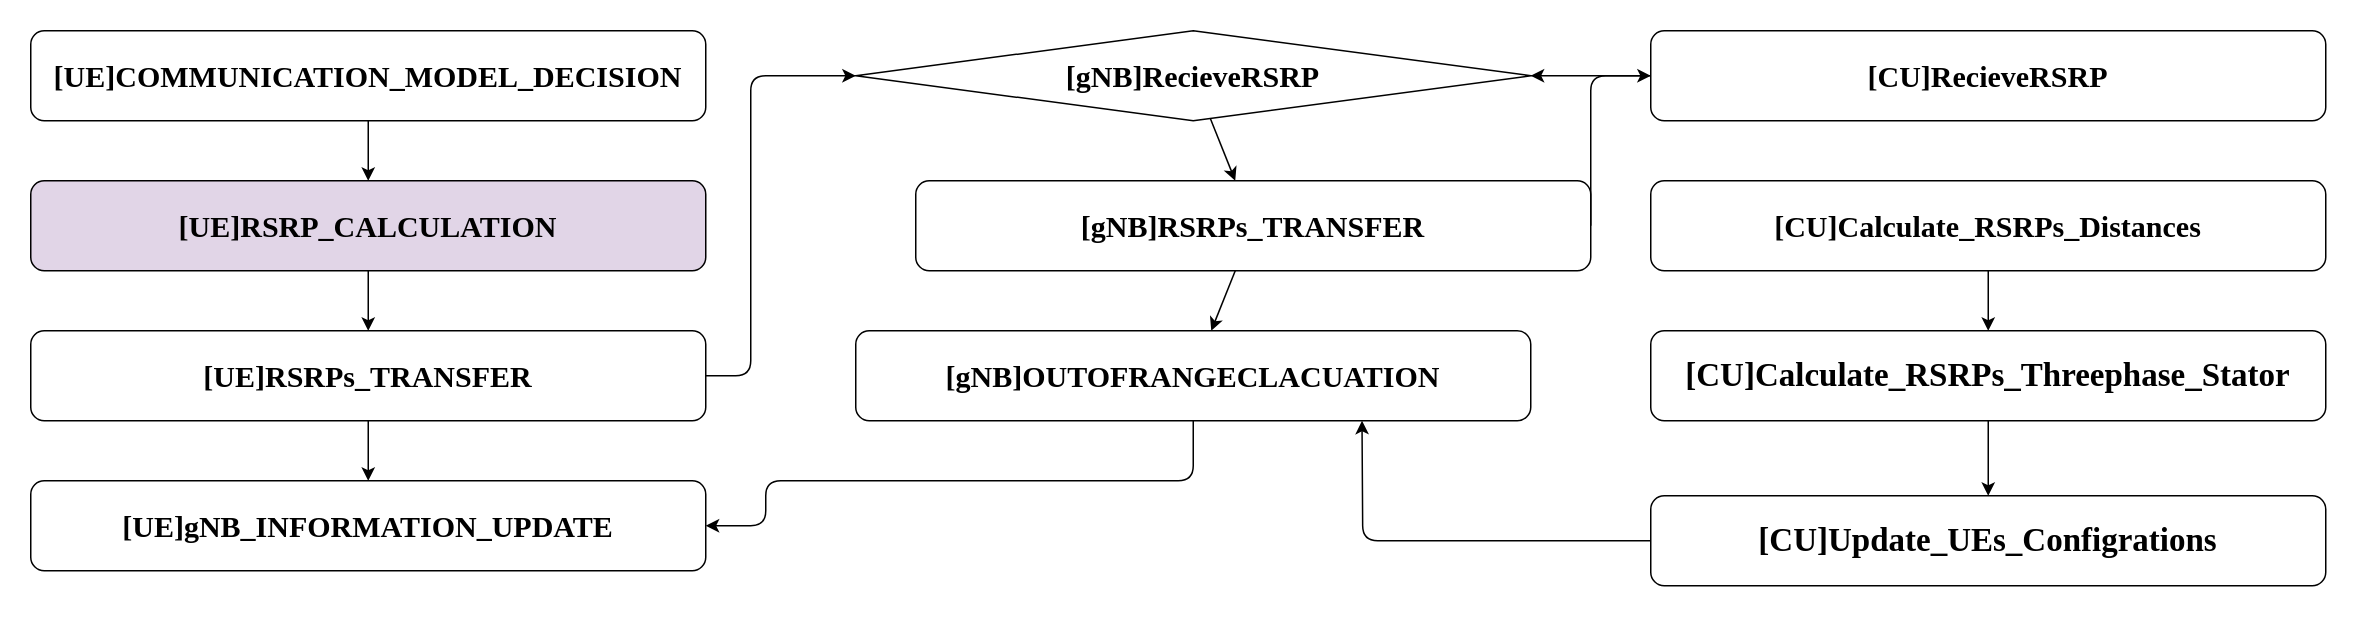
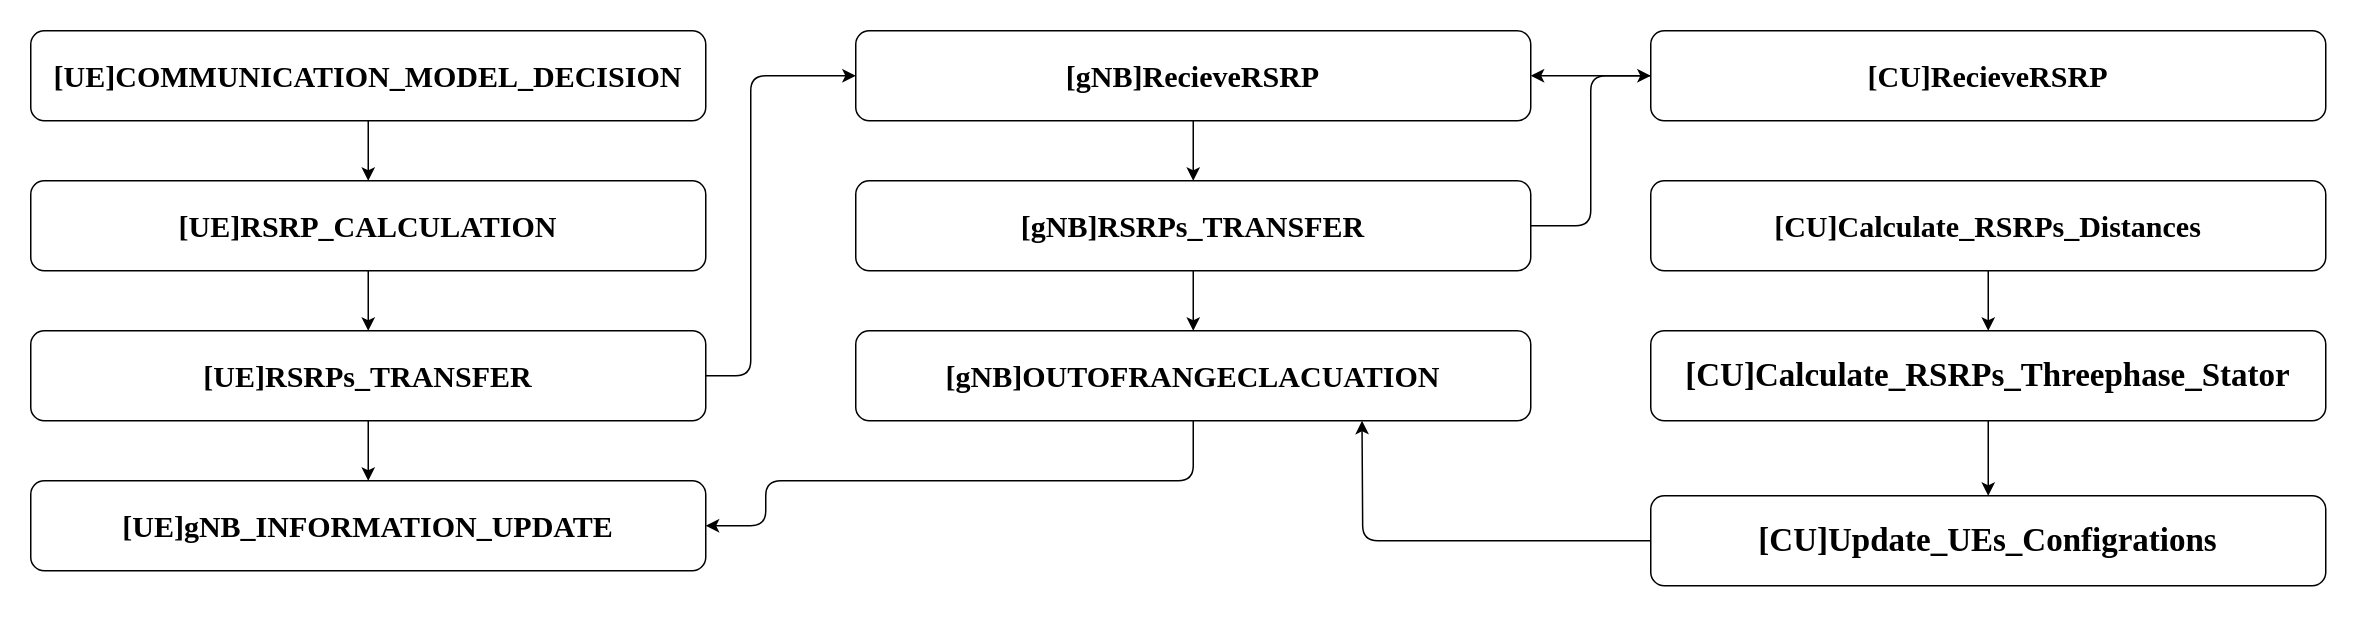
(1193, 76) -> (1193, 76)
(368, 226) -> (368, 226)
(1253, 226) -> (1193, 226)
